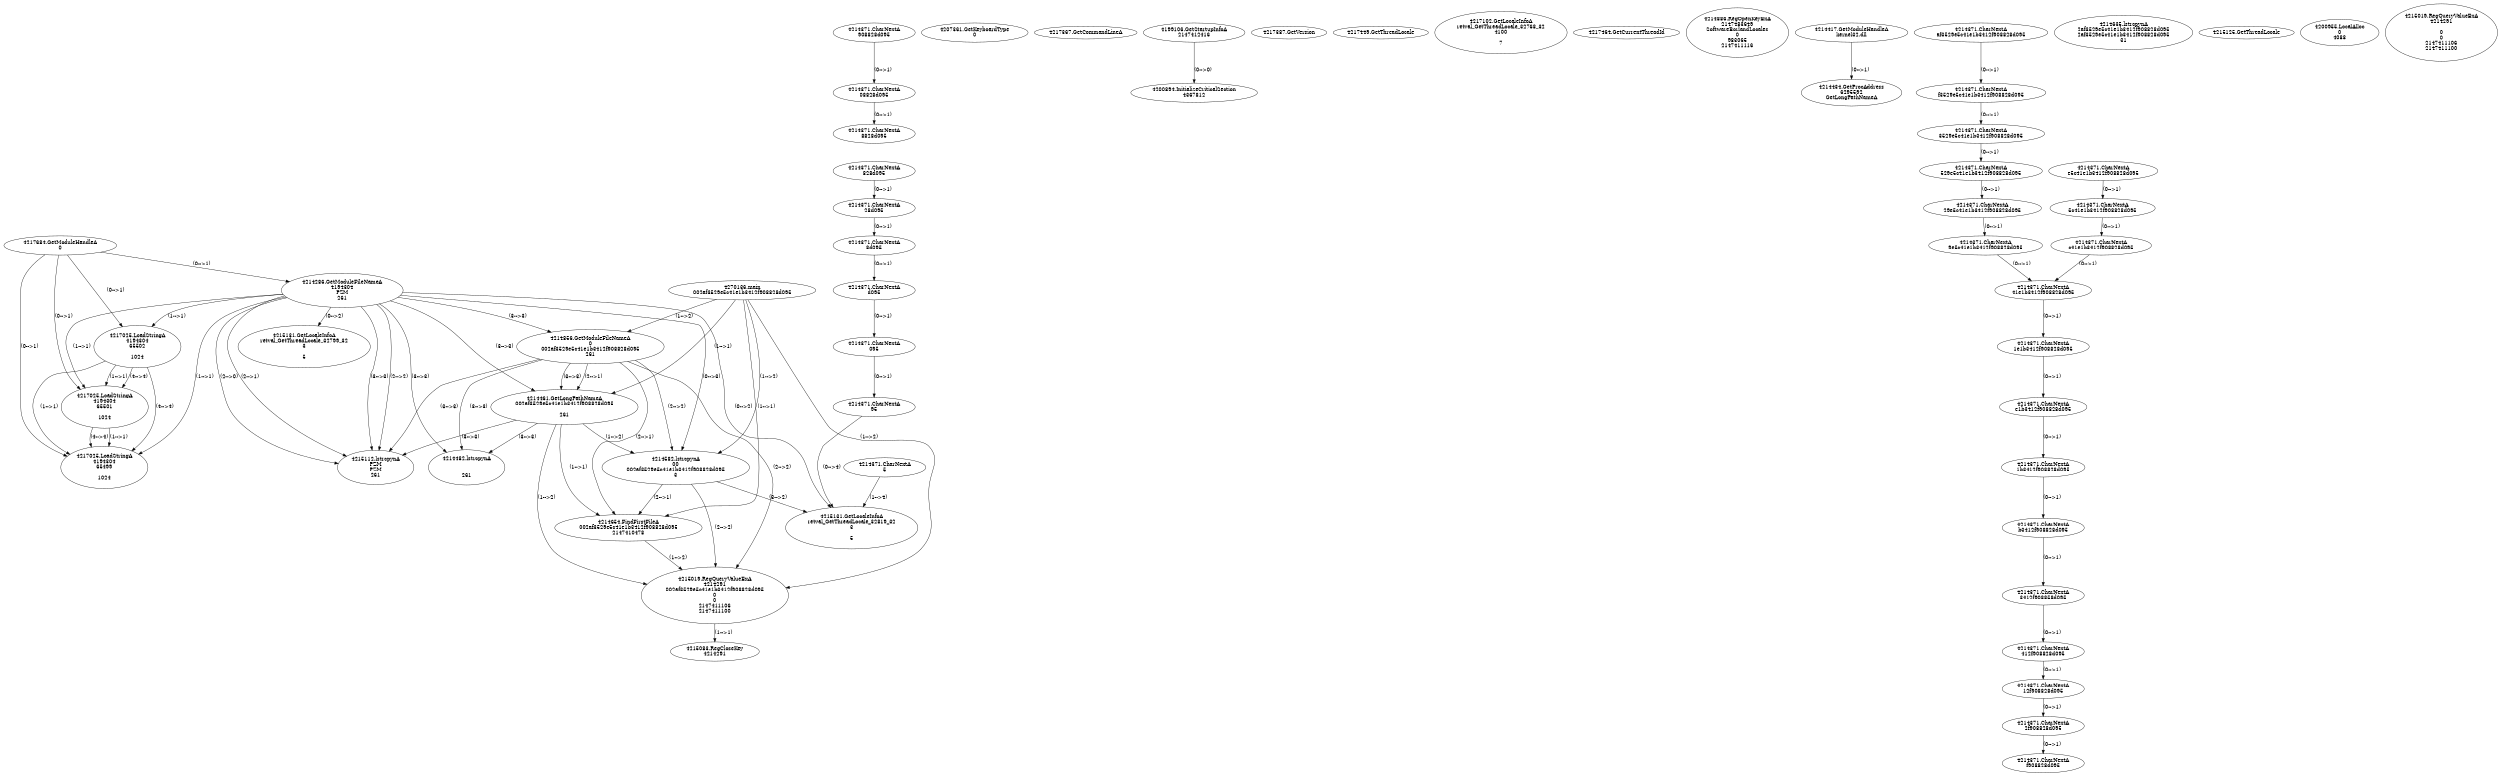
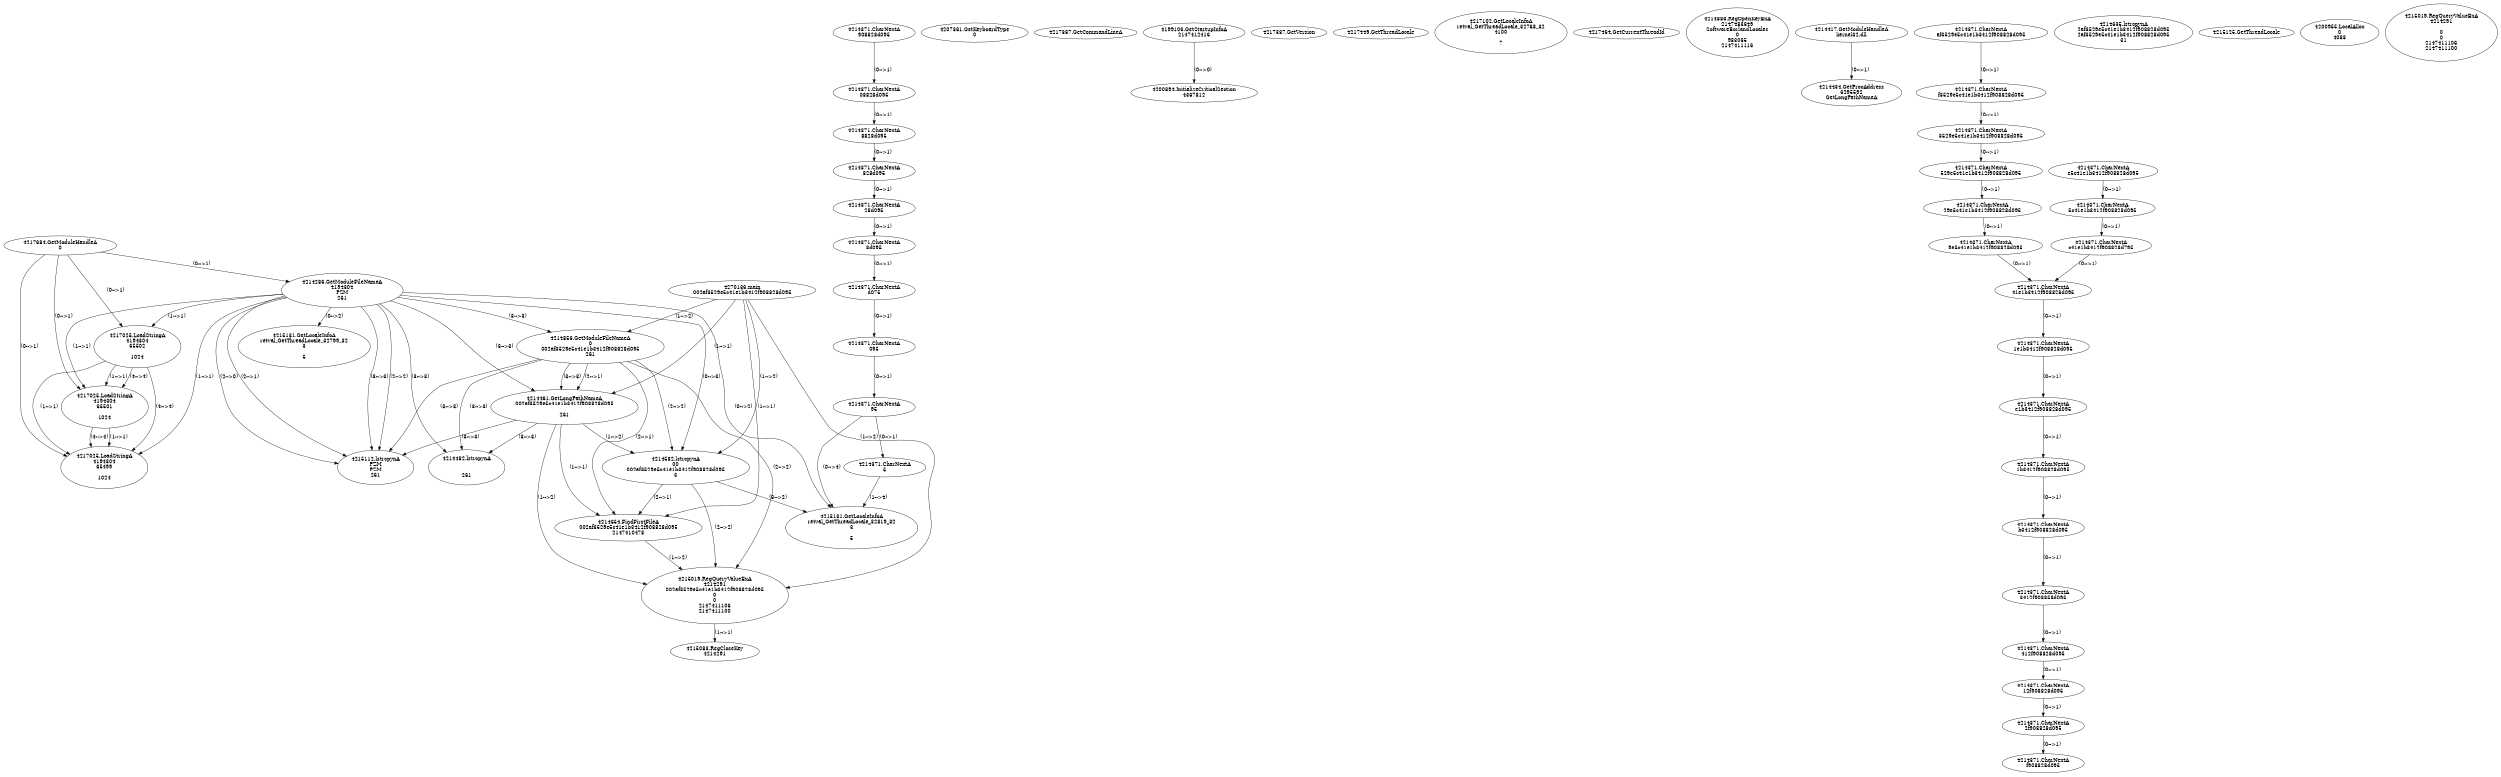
none -> (874, 150)
(2101, 245) -> (2101, 245)
(874, 290) -> (874, 290)
none -> (879, 435)
